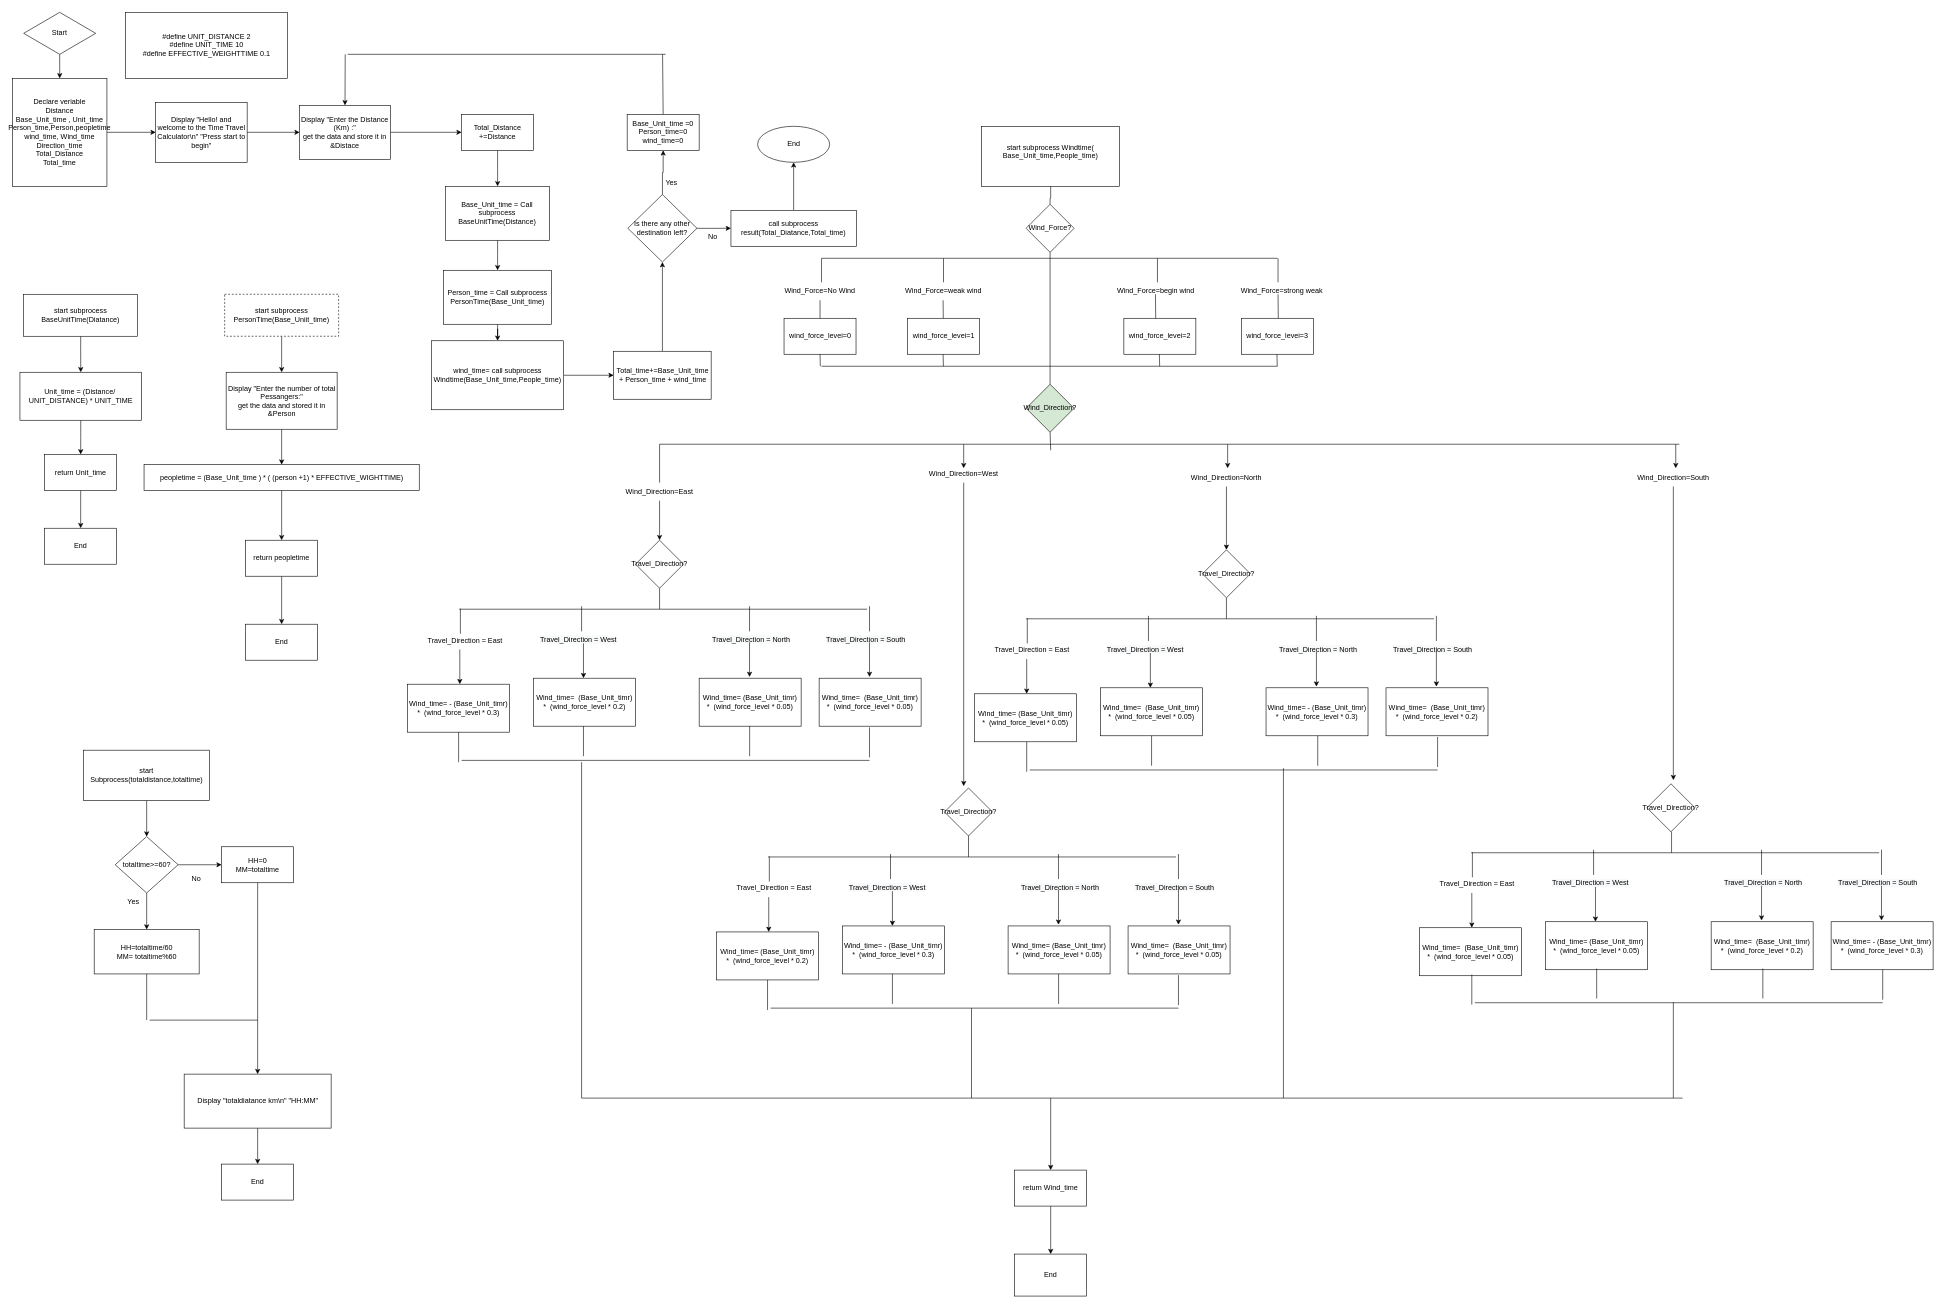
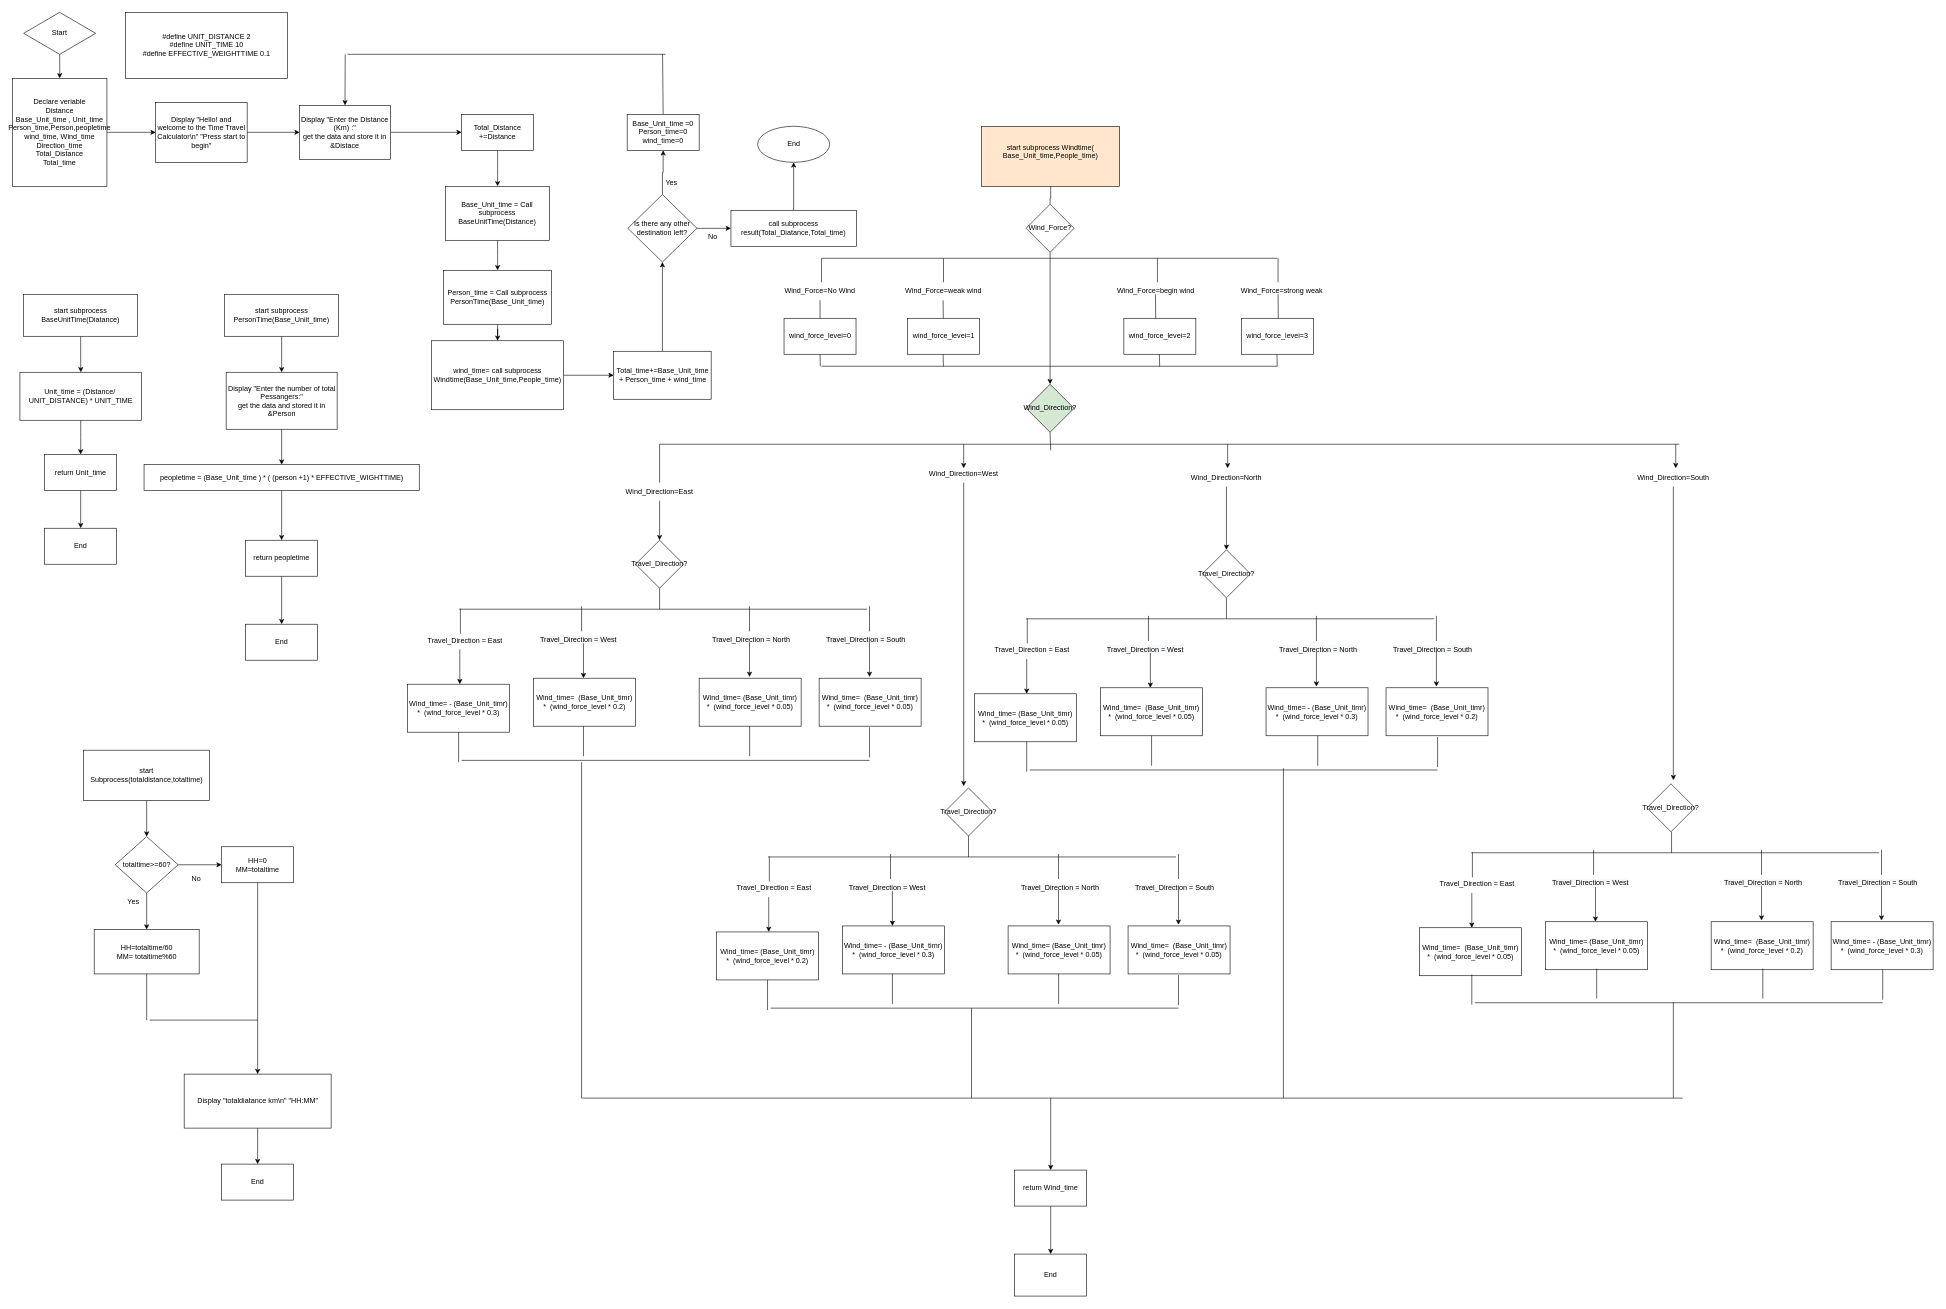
(1051, 156) -> (1051, 156)
(282, 315) -> (282, 315)
(1050, 380) -> (1050, 378)
